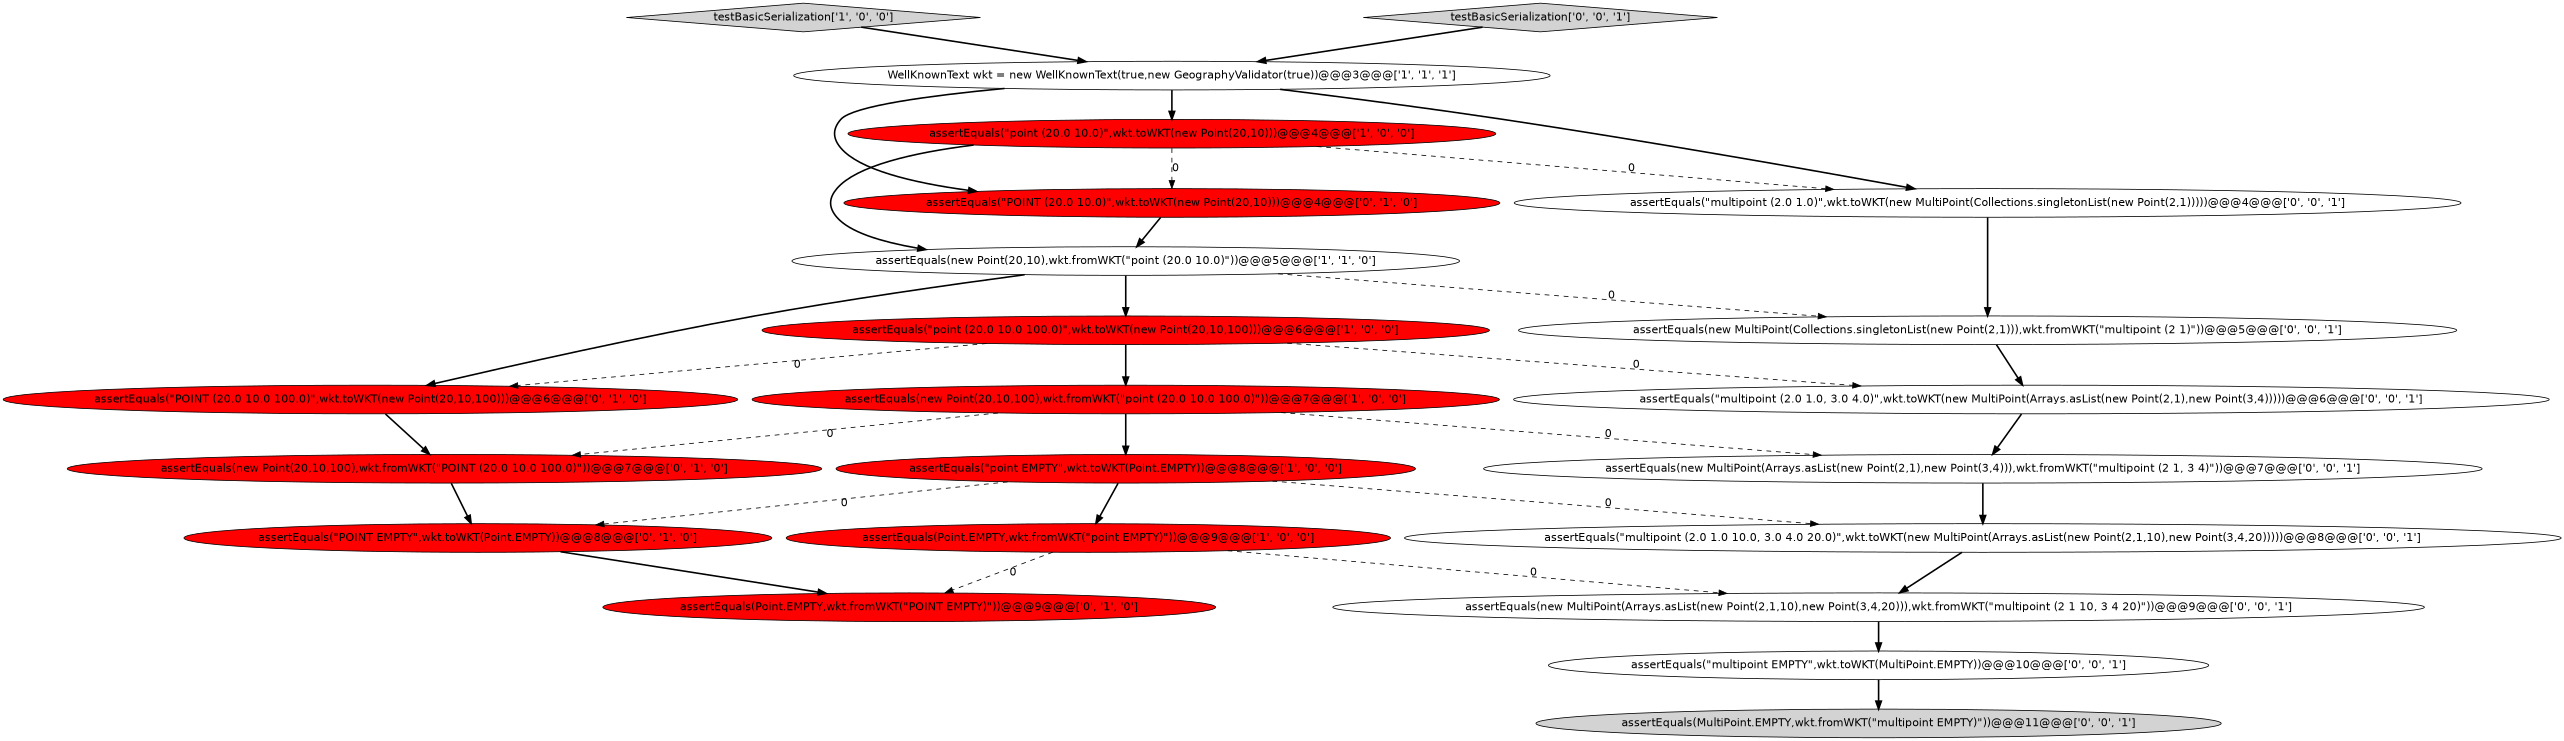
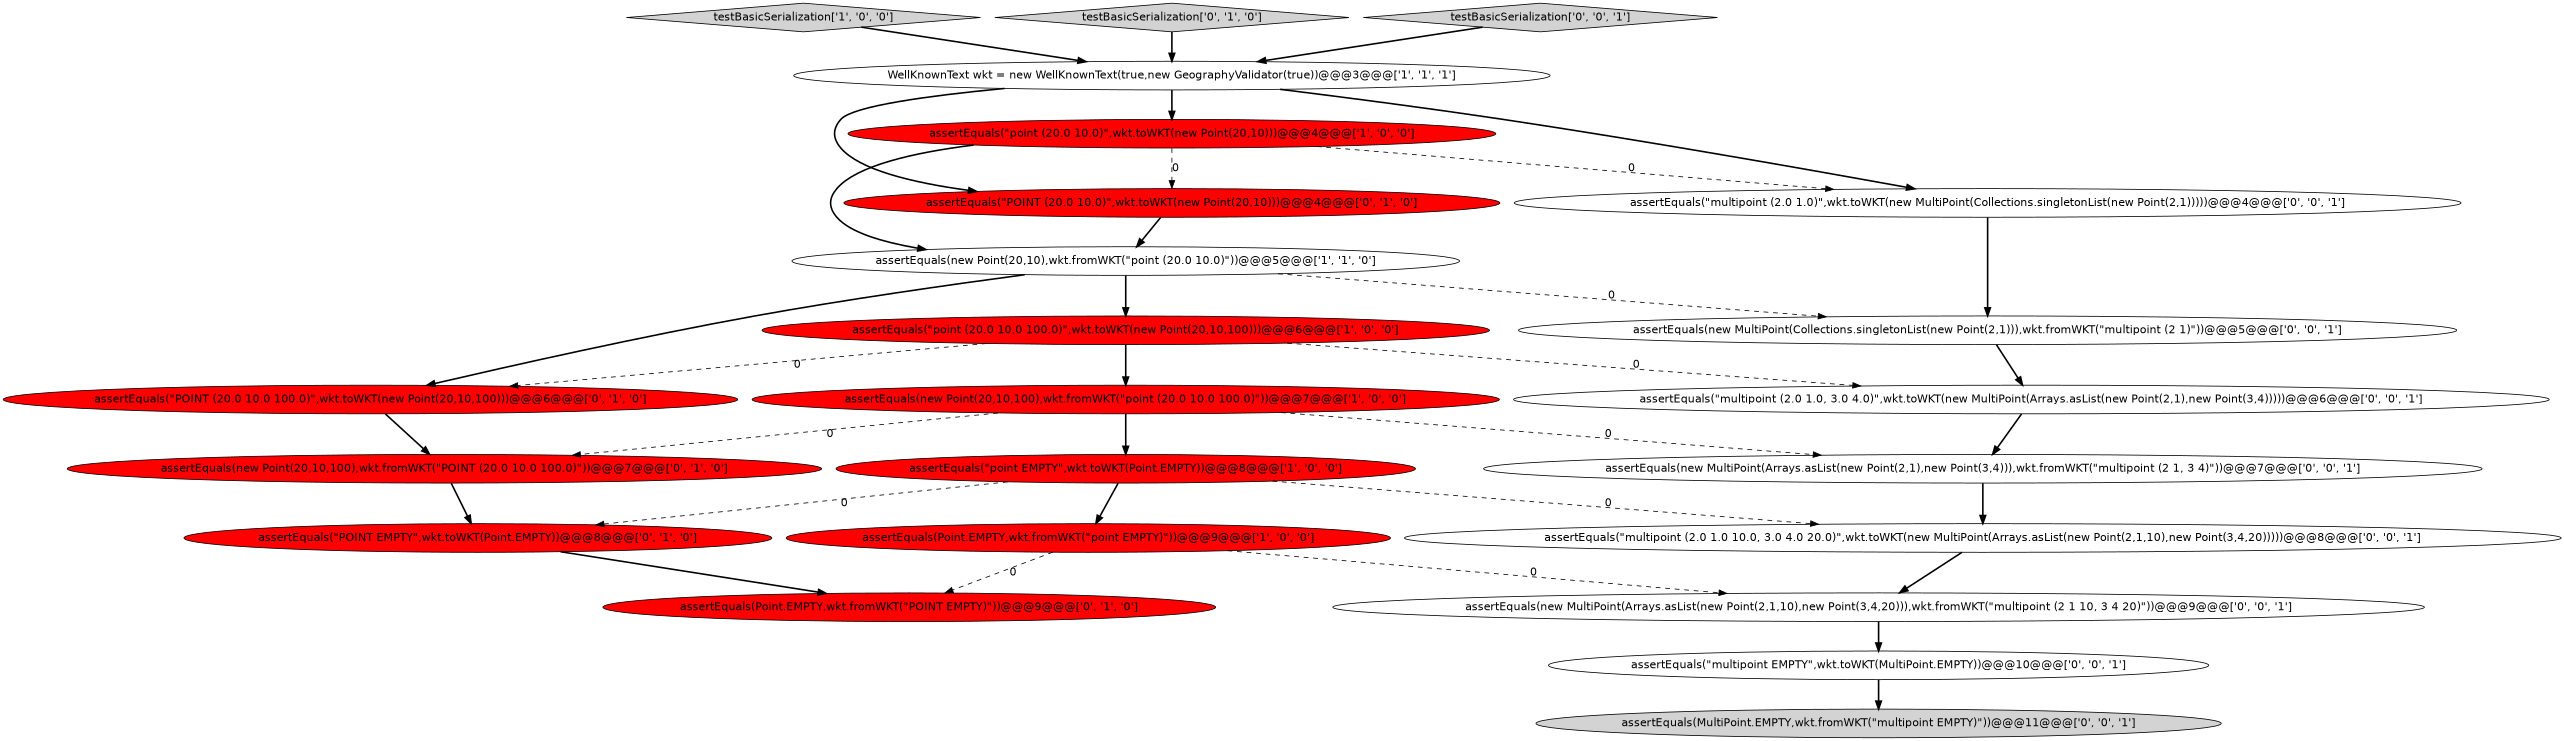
none -> (1172, 18)
